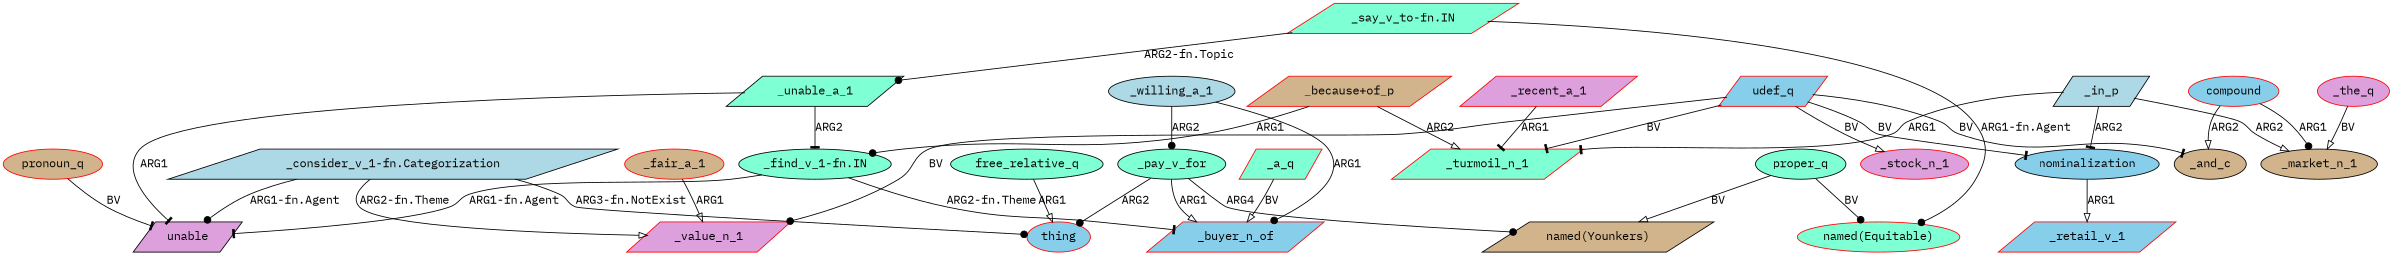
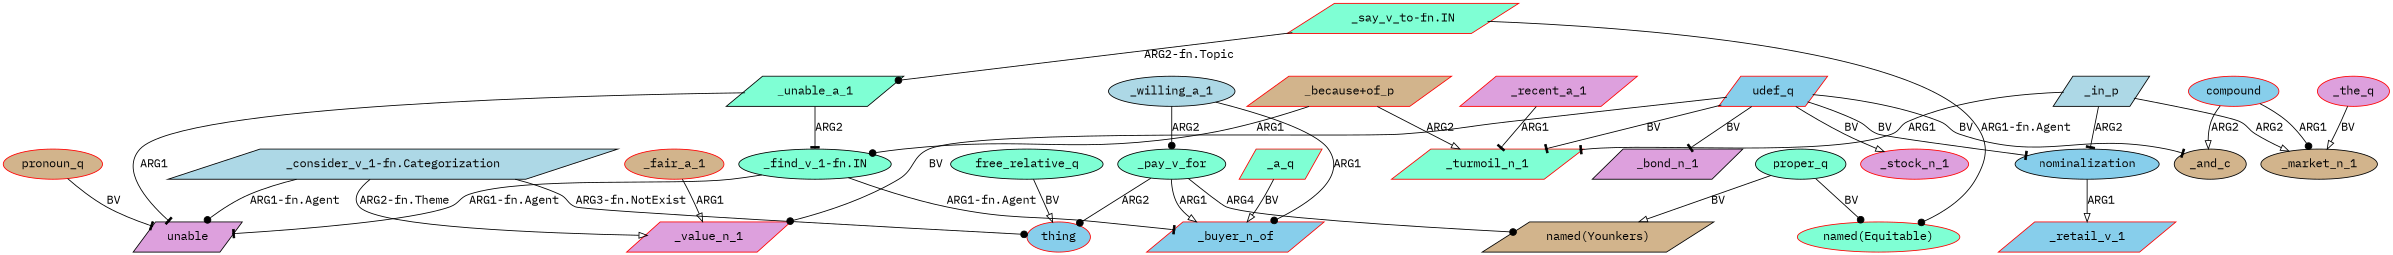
none -> (1668, 164)
(992, 201) -> (992, 201)
(1052, 201) -> (1052, 201)
